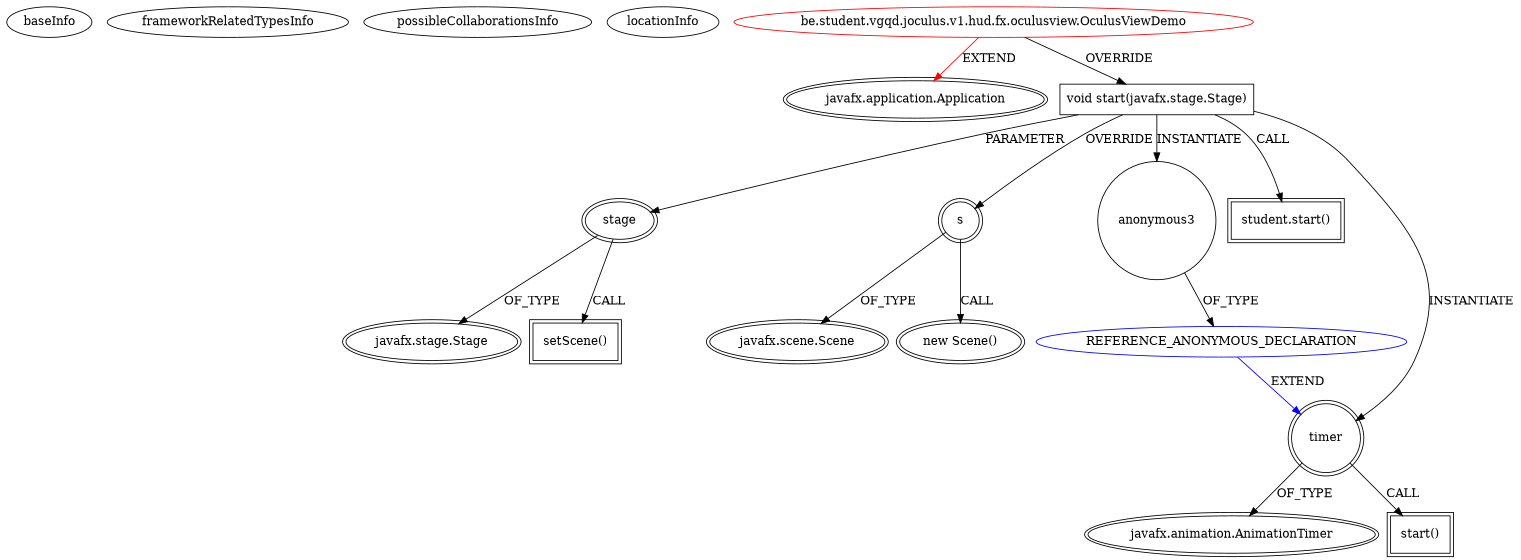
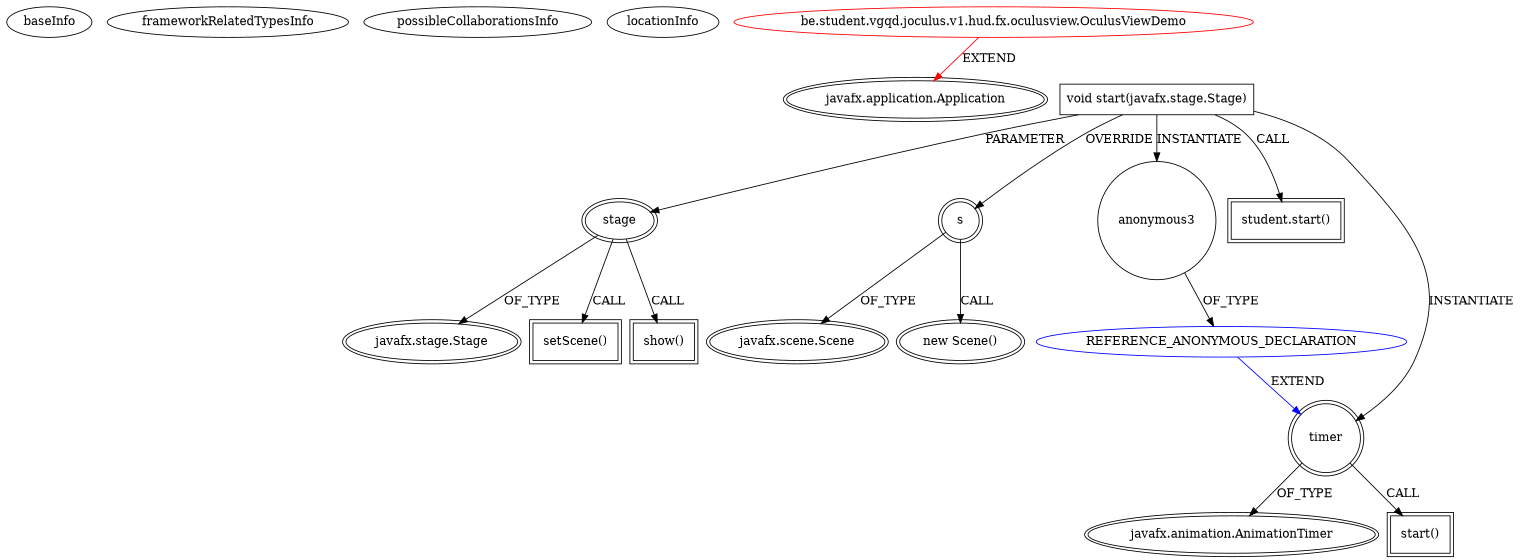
(1071, 59) -> none
none -> (664, 342)
